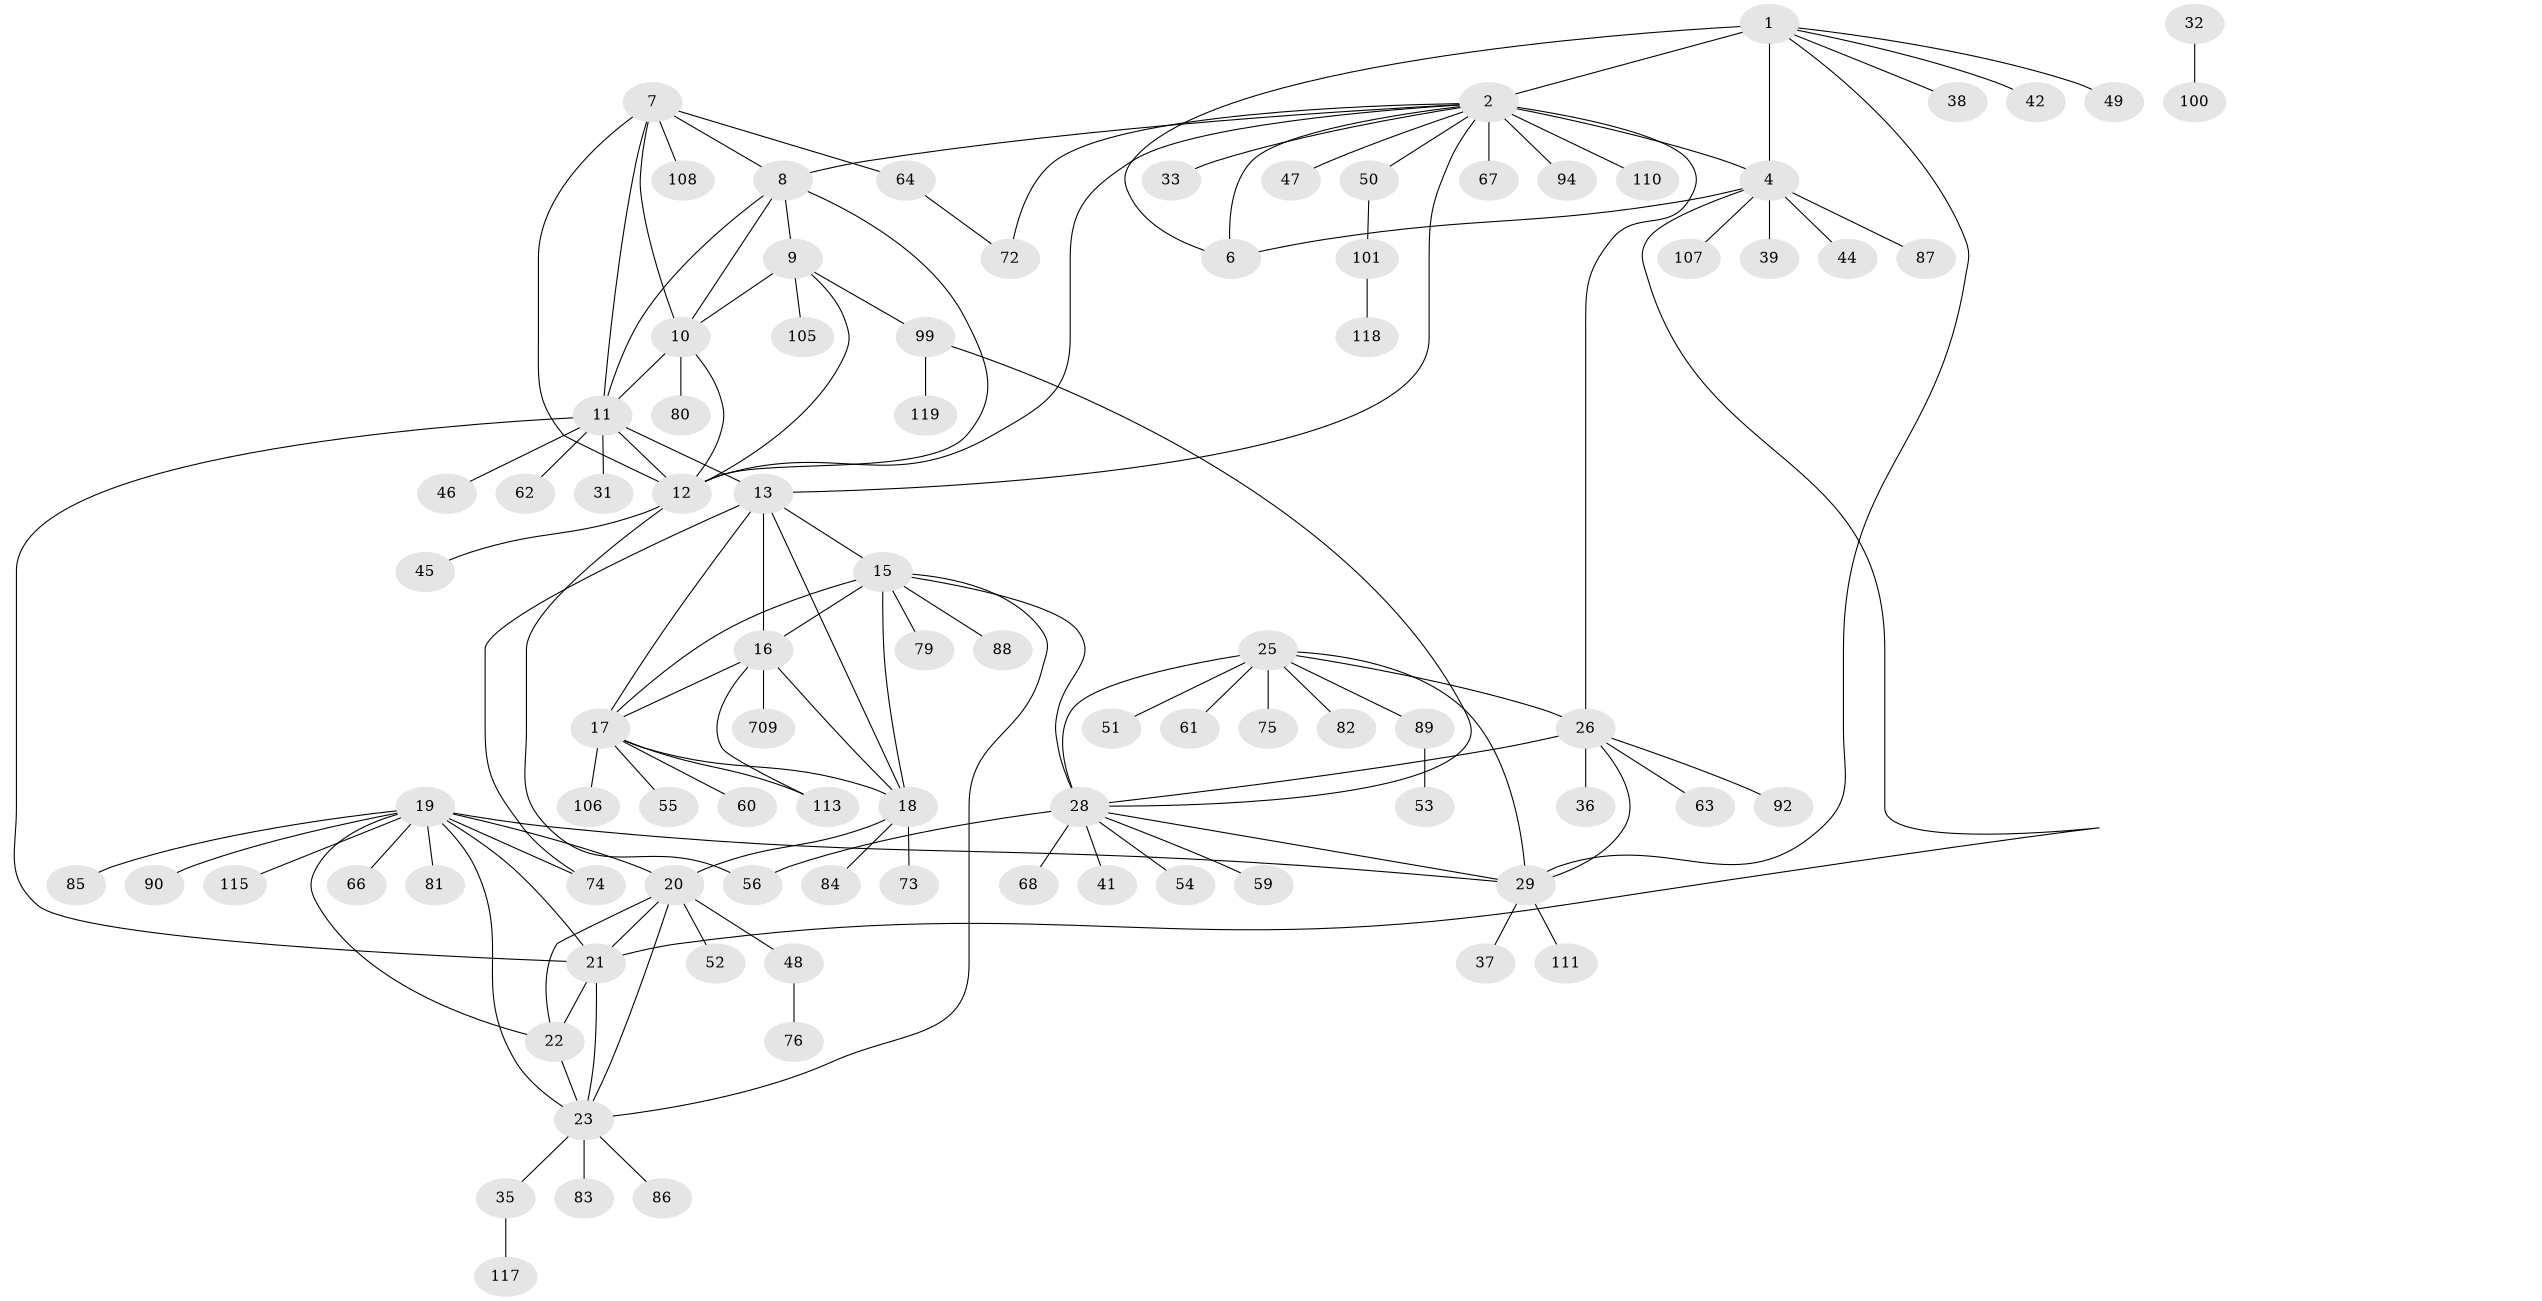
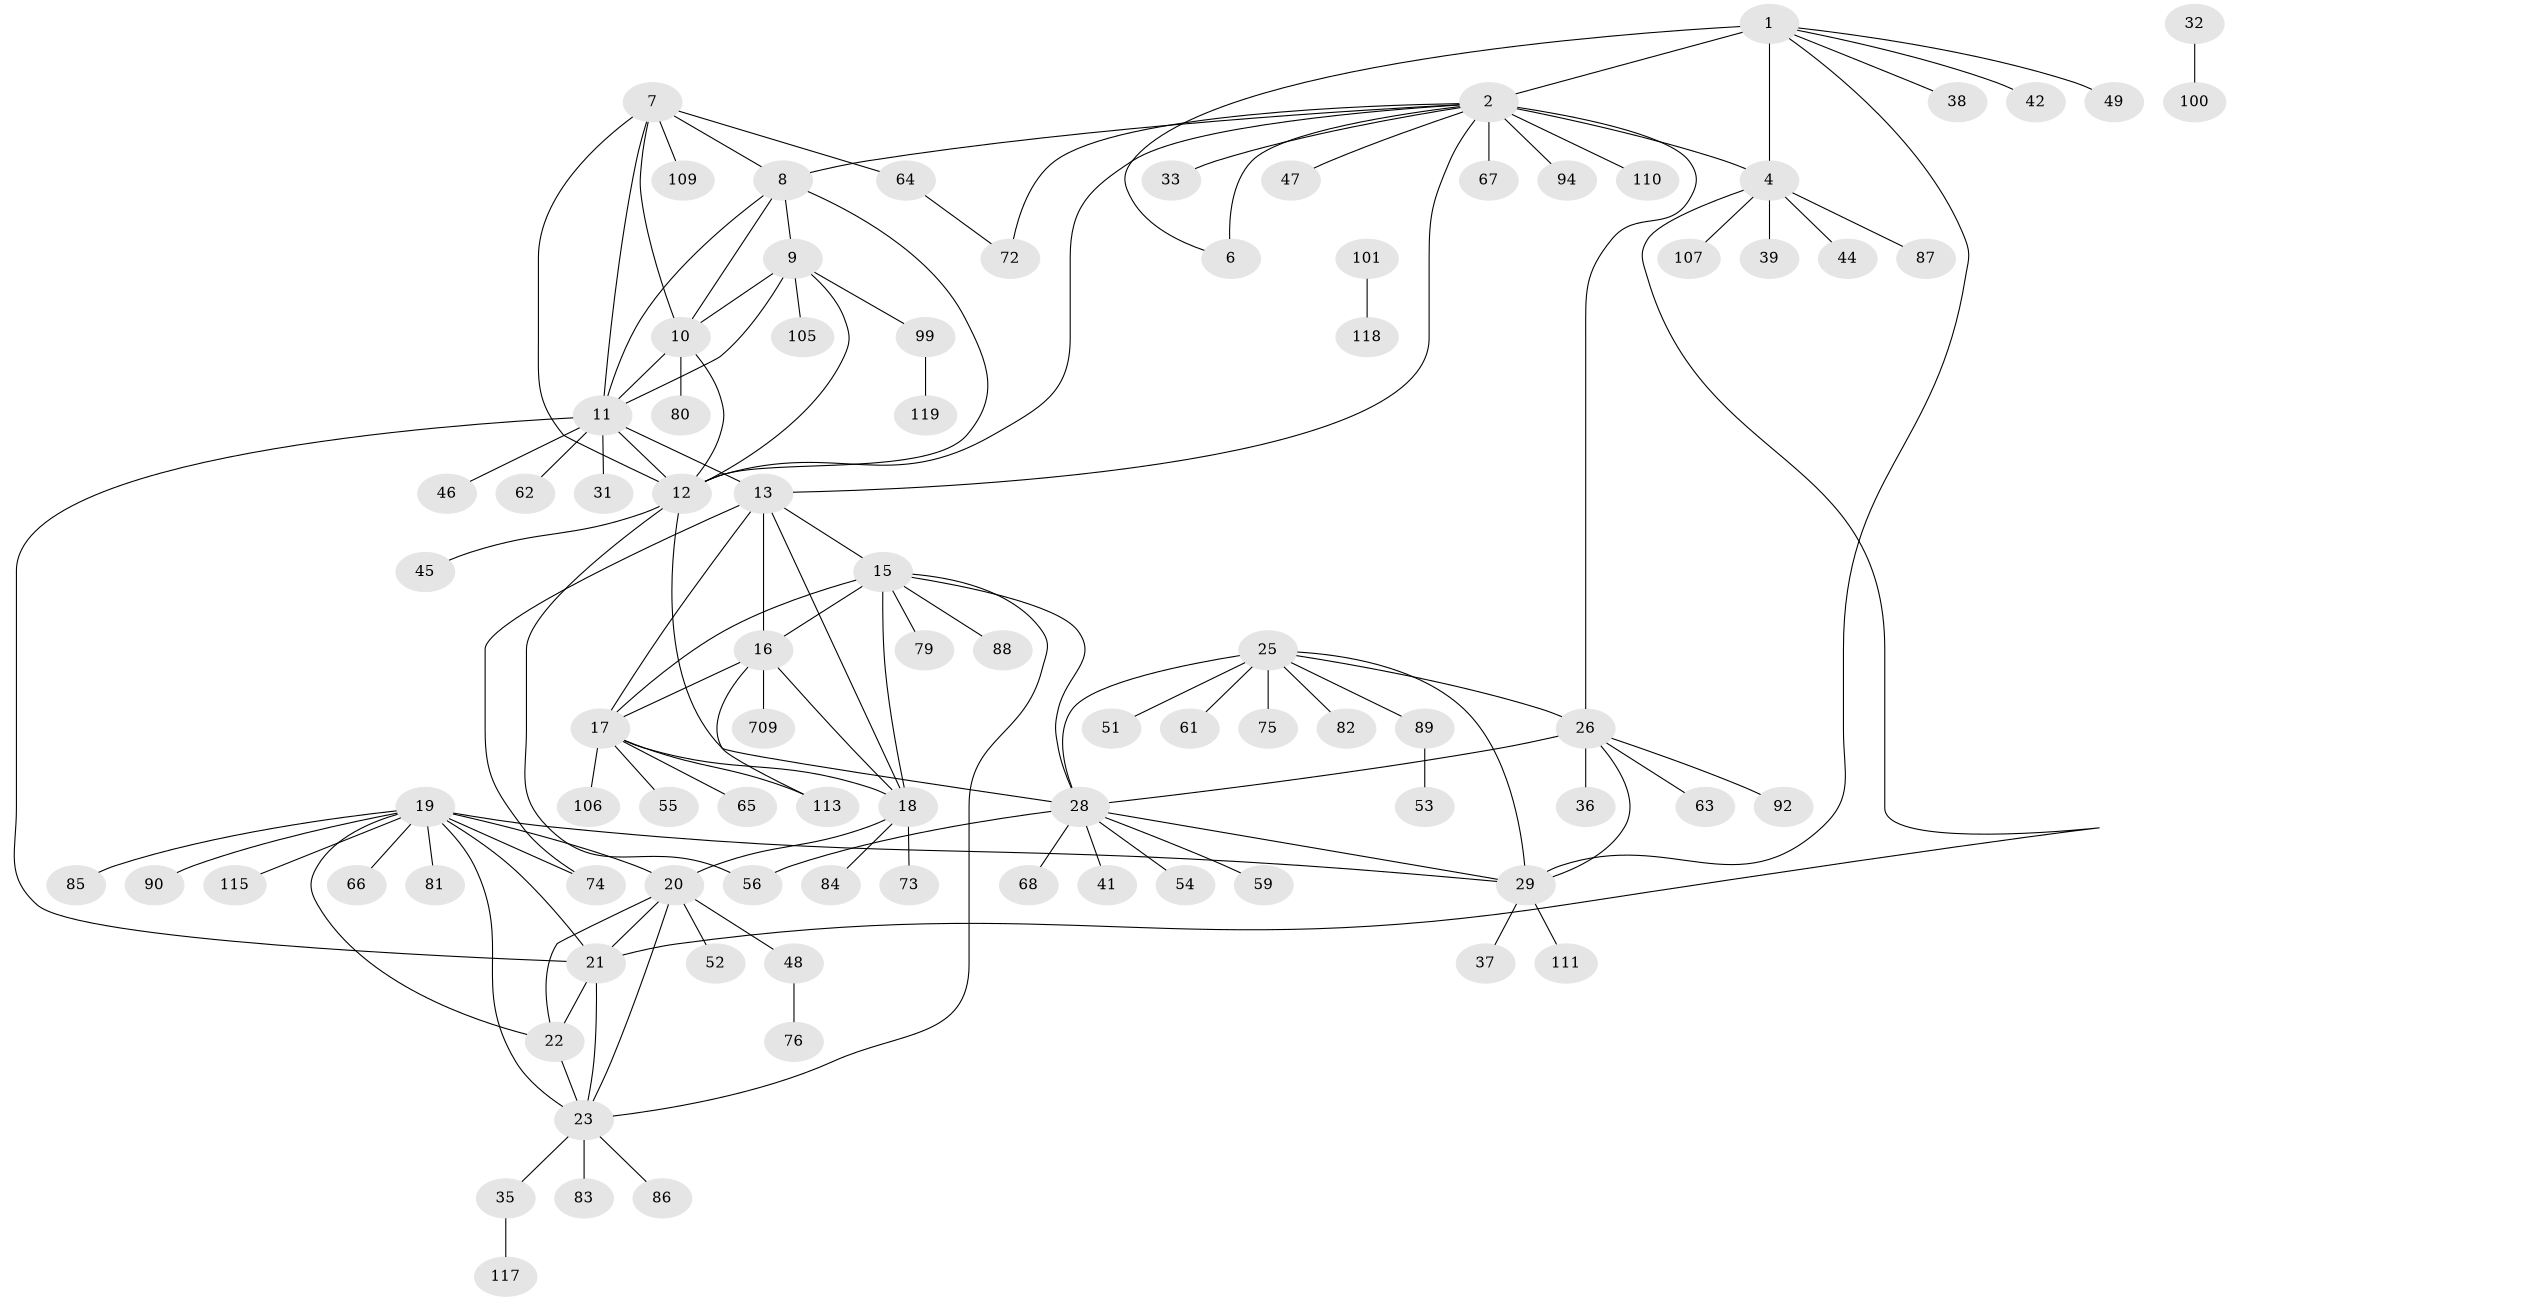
(683, 181) -> (683, 181)
(1369, 181) -> none
(1501, 221) -> none
none -> (719, 358)
(1396, 614) -> (764, 757)
(747, 807) -> (747, 807)
